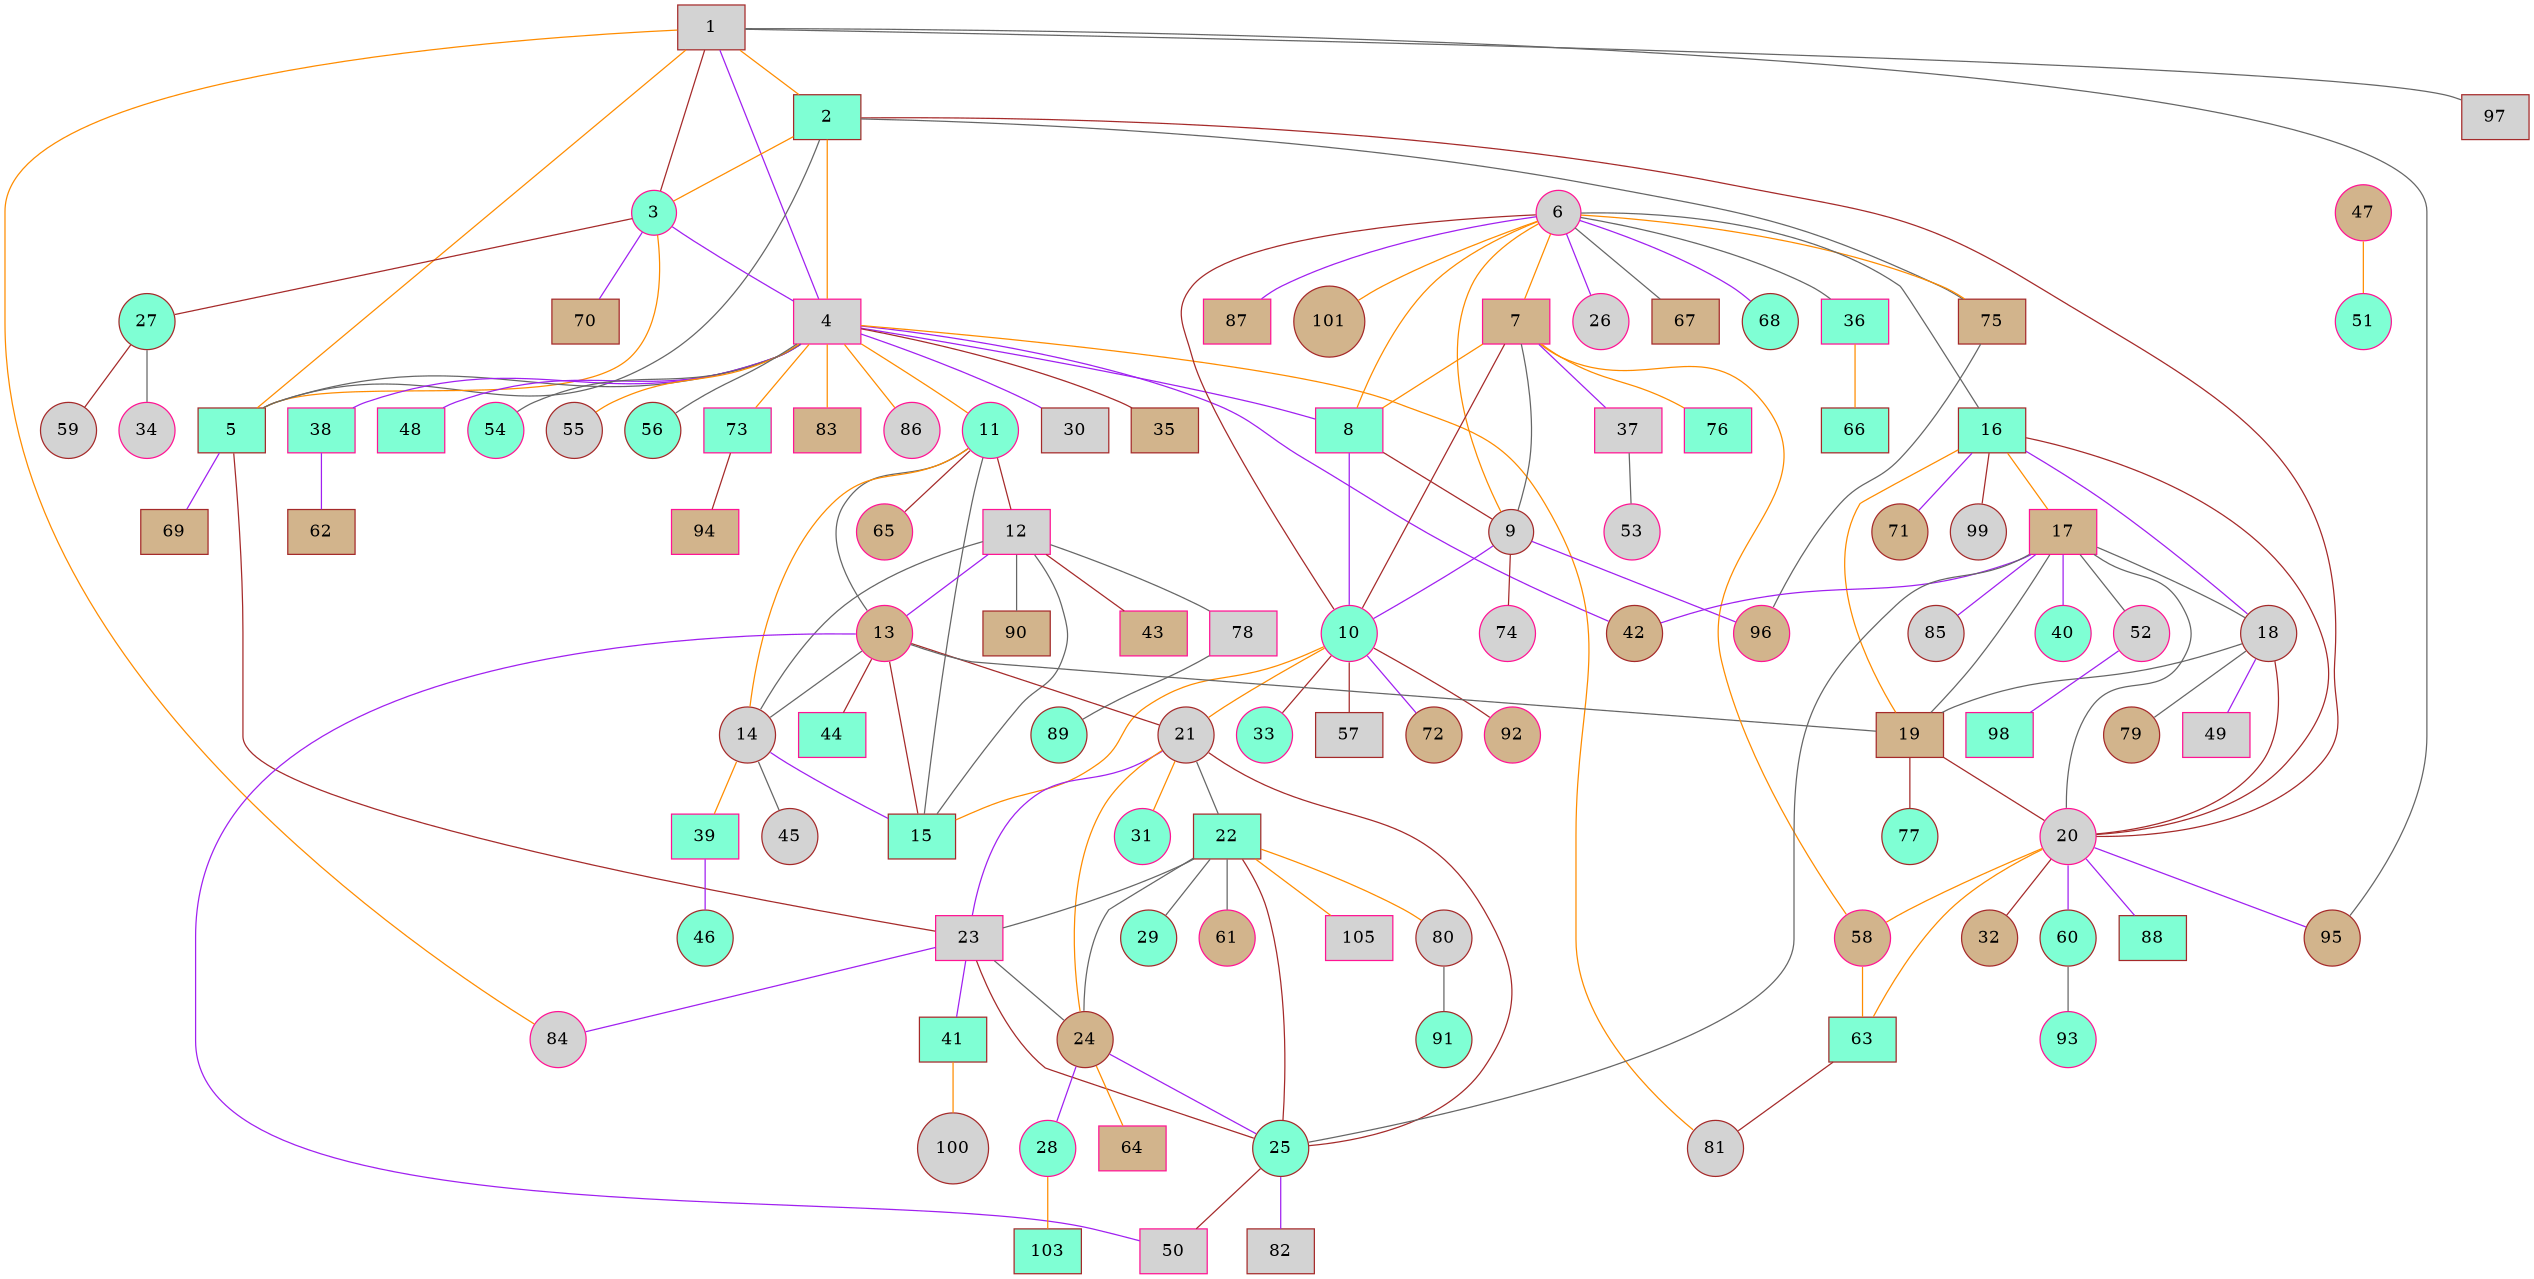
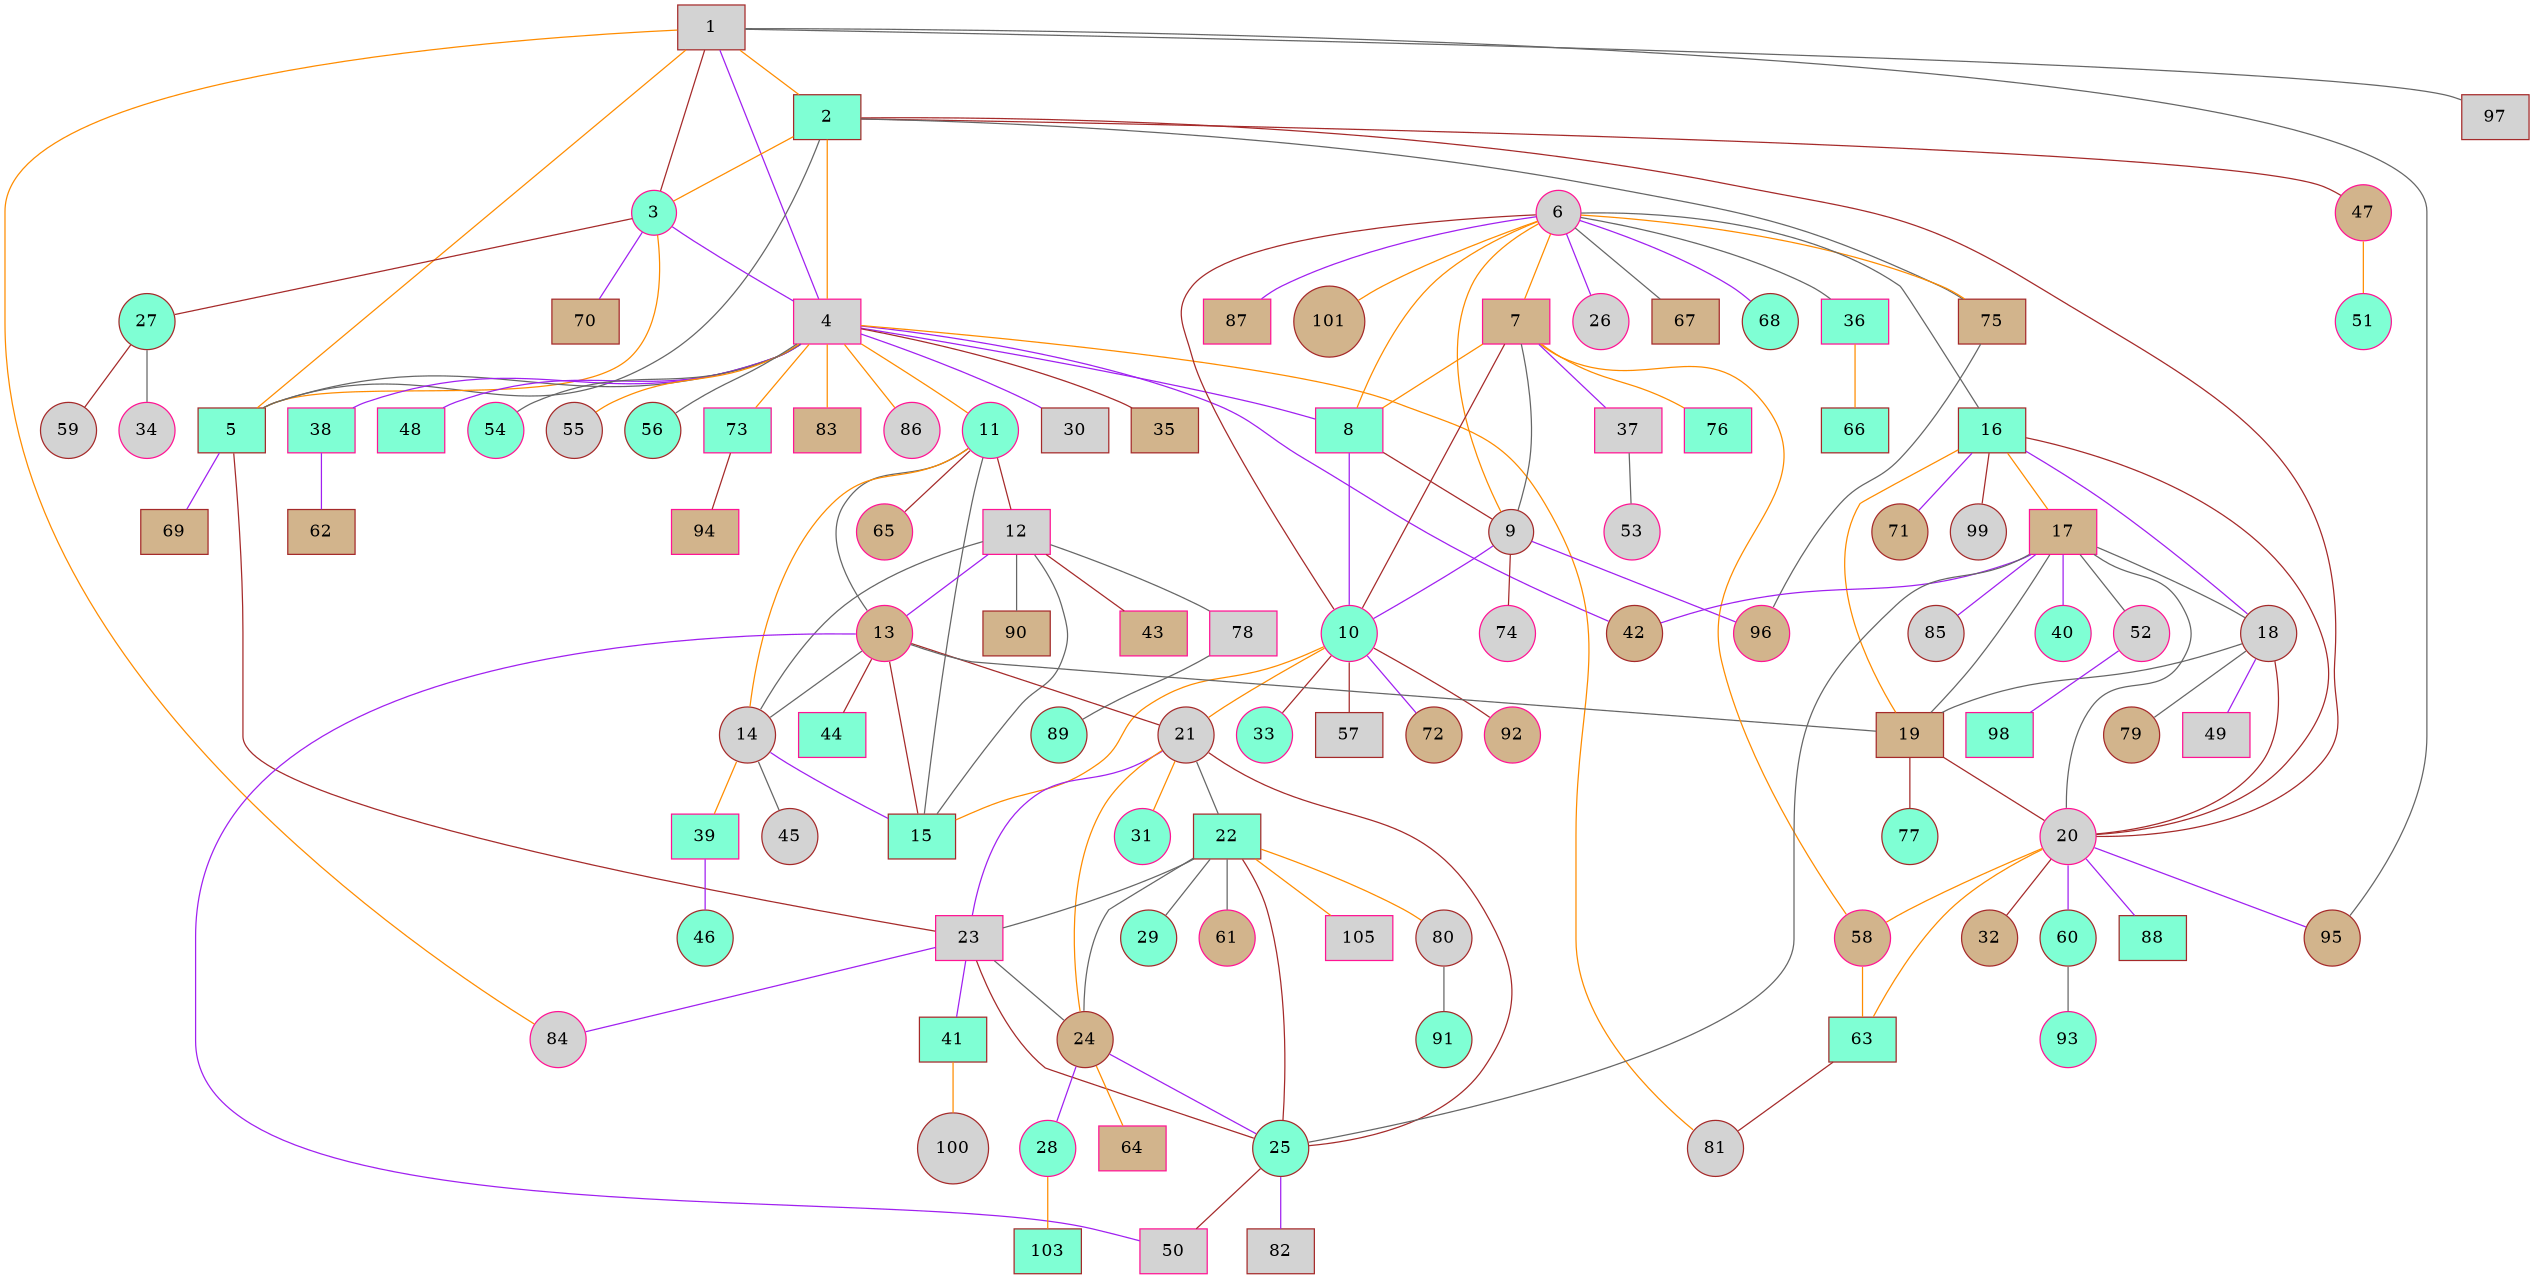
none -> (1603, 137)
